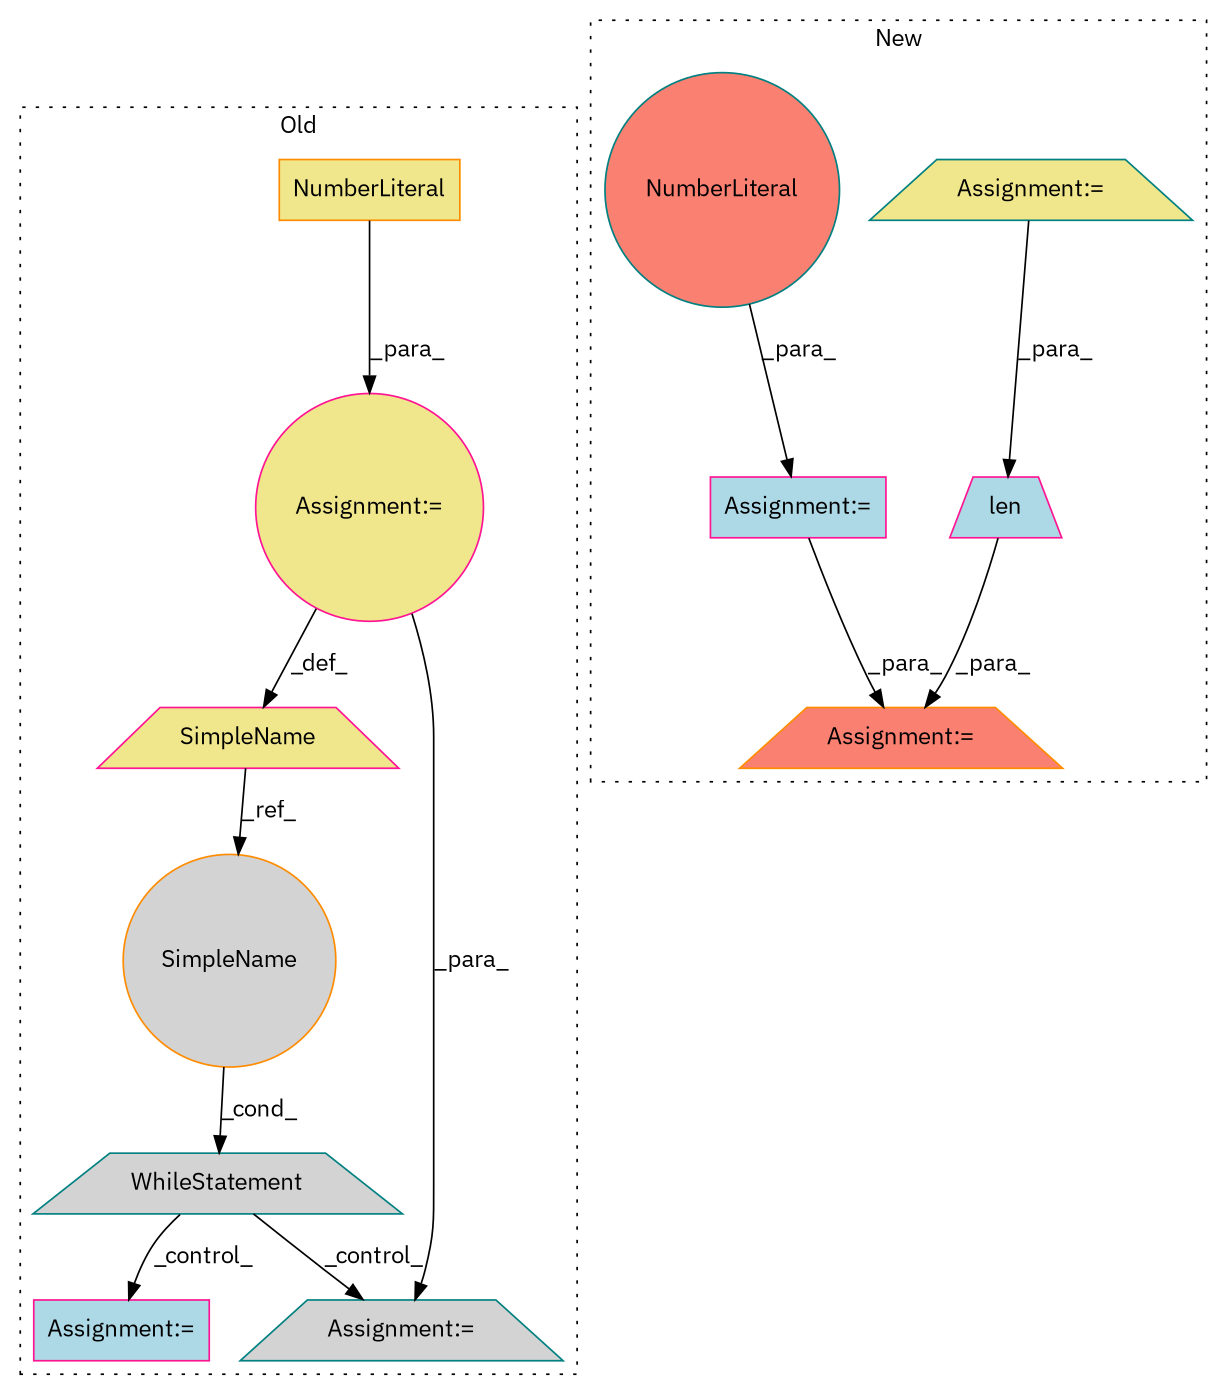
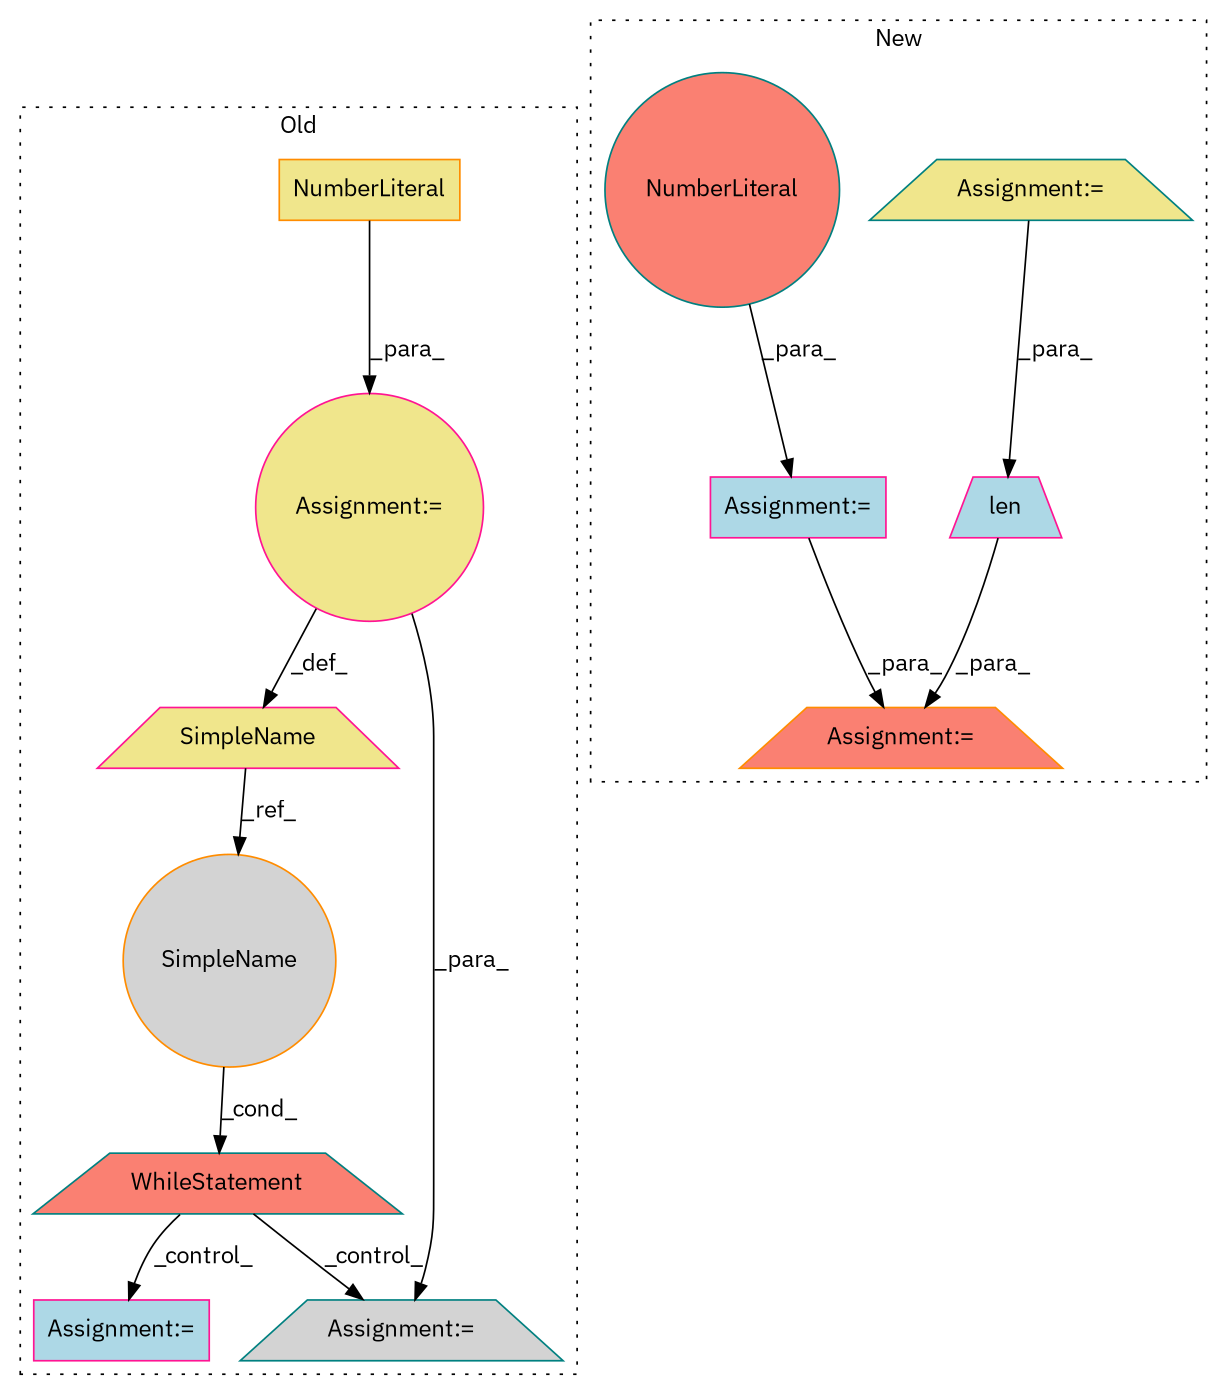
(218, 1184) -> (218, 1184)
